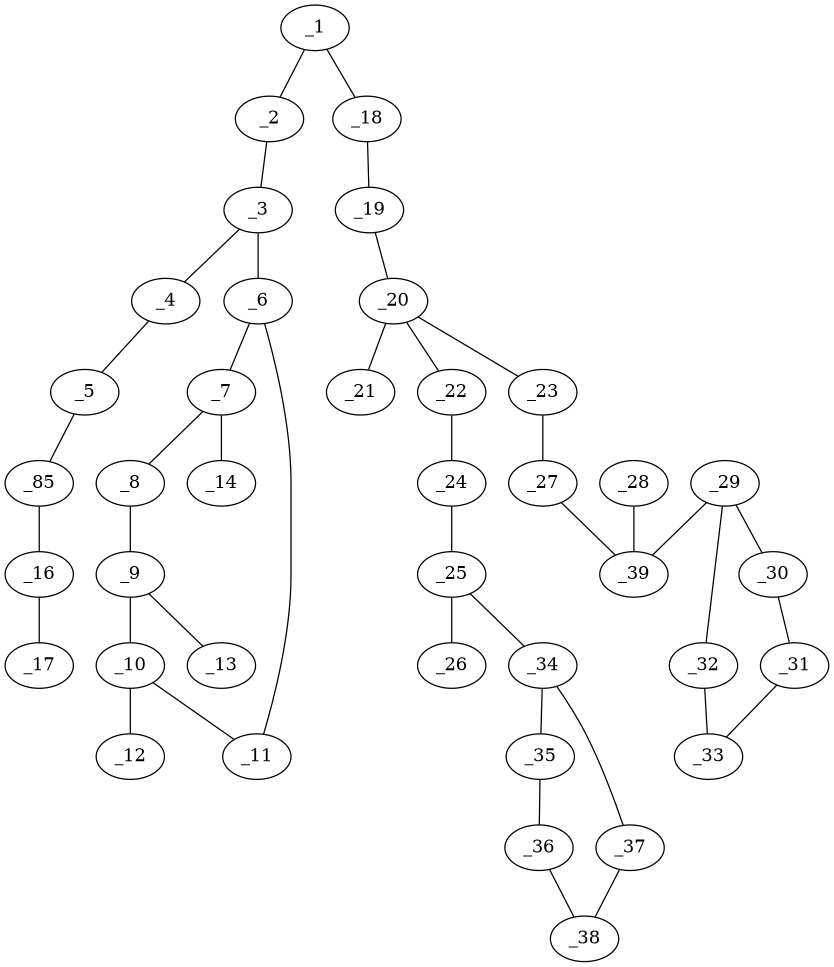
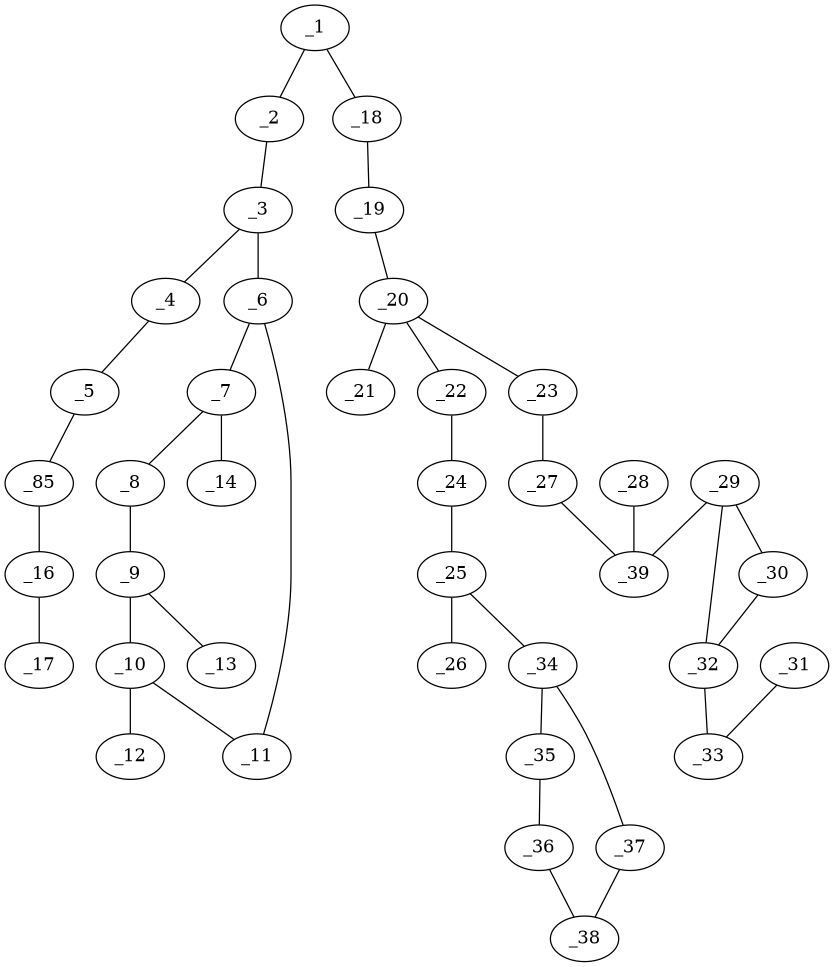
(784, 620) -> (738, 620)
